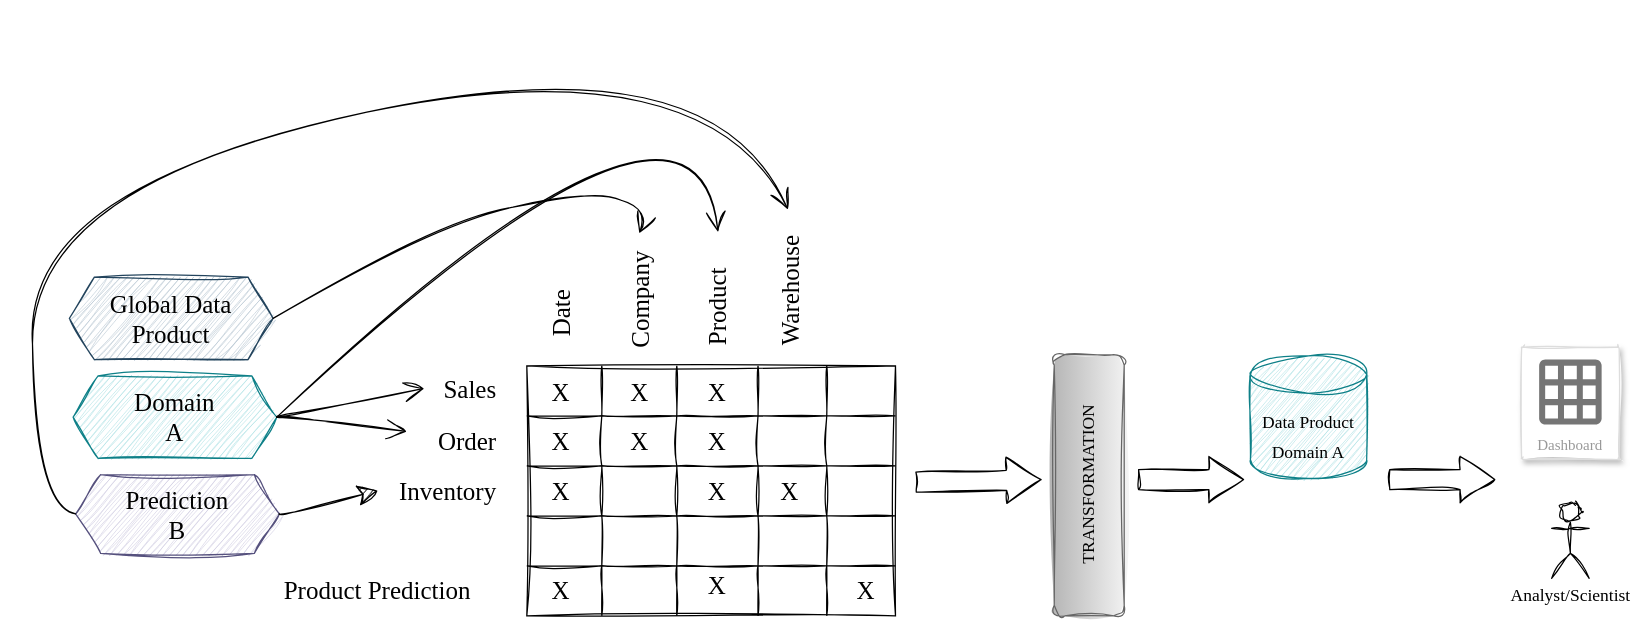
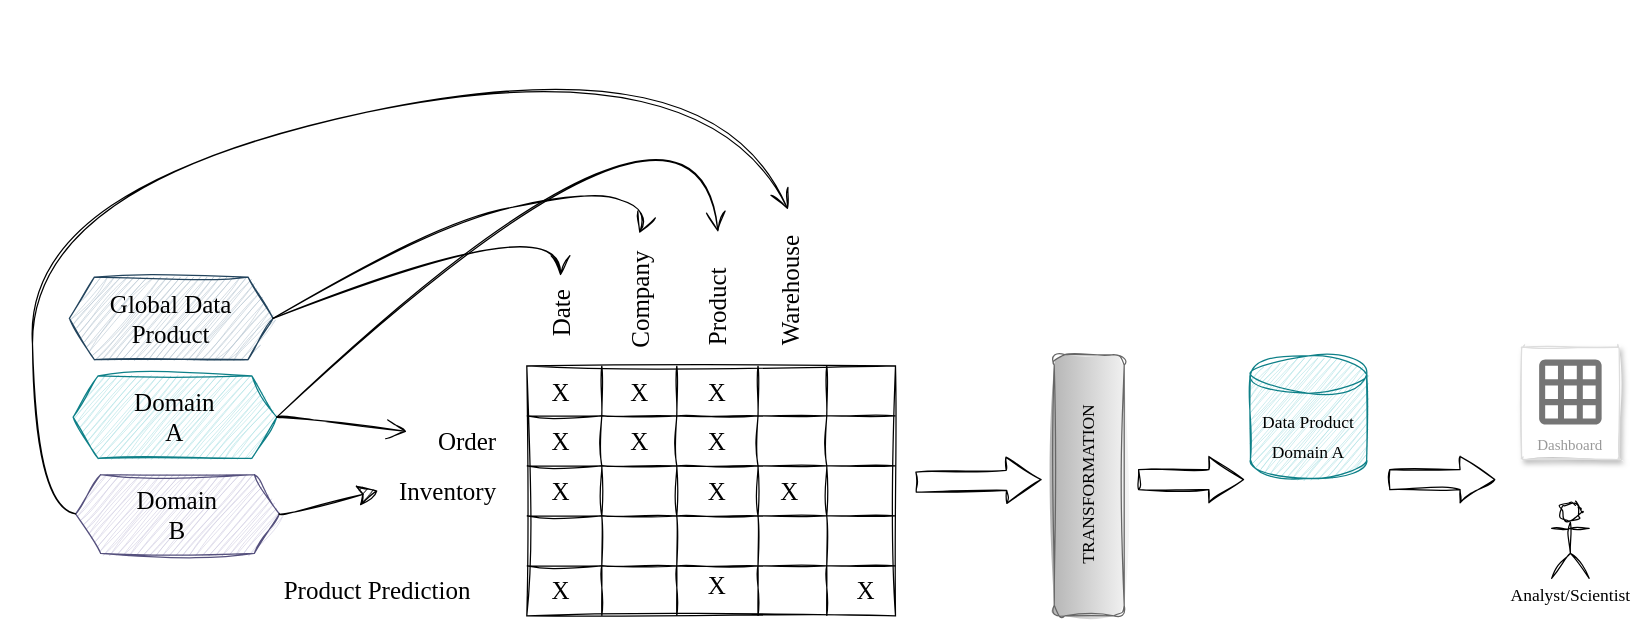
none -> (375, 280)
(462, 388) -> none
(352, 402) -> none
(178, 514) -> (178, 514)
